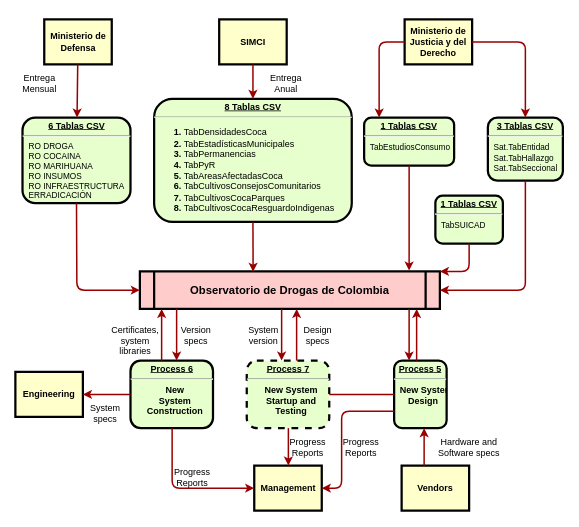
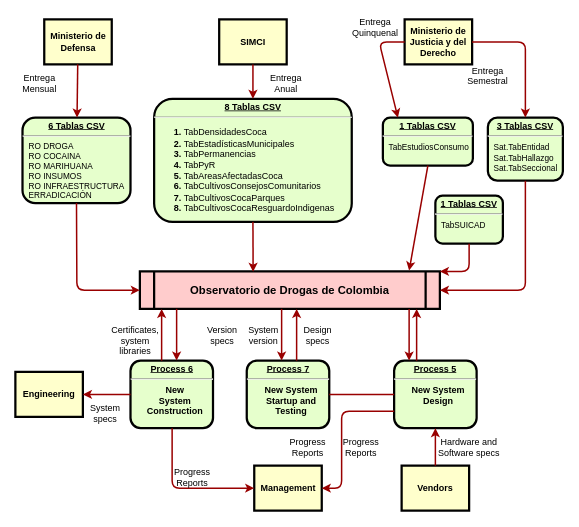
none -> (375, 23)
none -> (488, 72)
(409, 141) -> (428, 141)
(196, 331) -> (222, 331)
(288, 394) -> (288, 394)
(420, 394) -> (435, 394)
(288, 442) -> none
